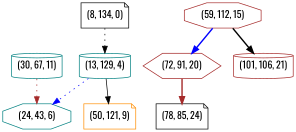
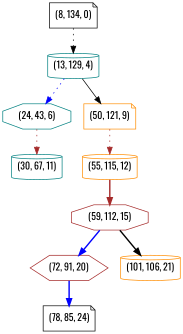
(263, 66) -> (150, 268)
(37, 88) -> (37, 138)
(182, 88) -> (69, 290)
none -> (110, 167)
